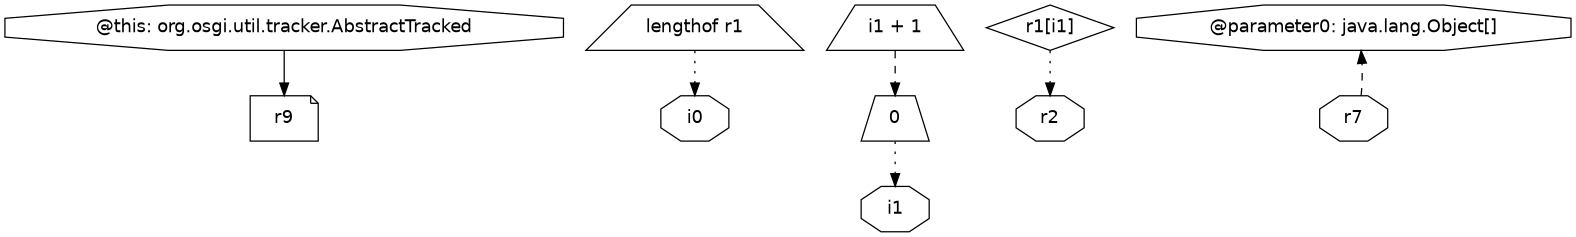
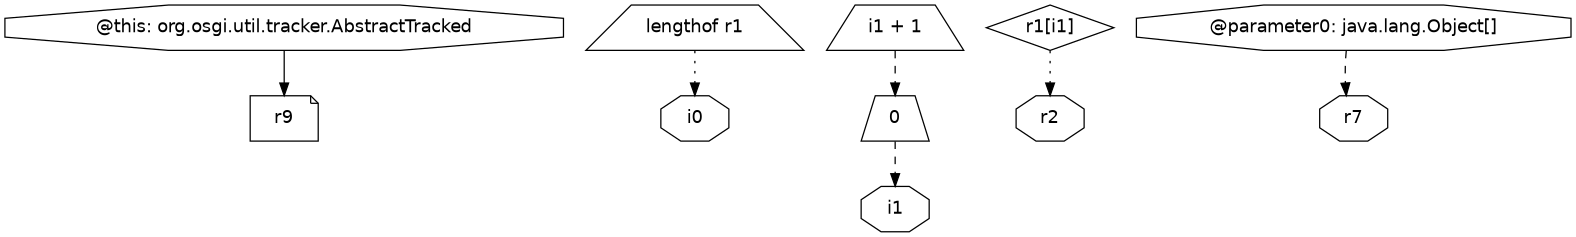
(1362, 80) -> (1345, 67)
(895, 158) -> (895, 158)
